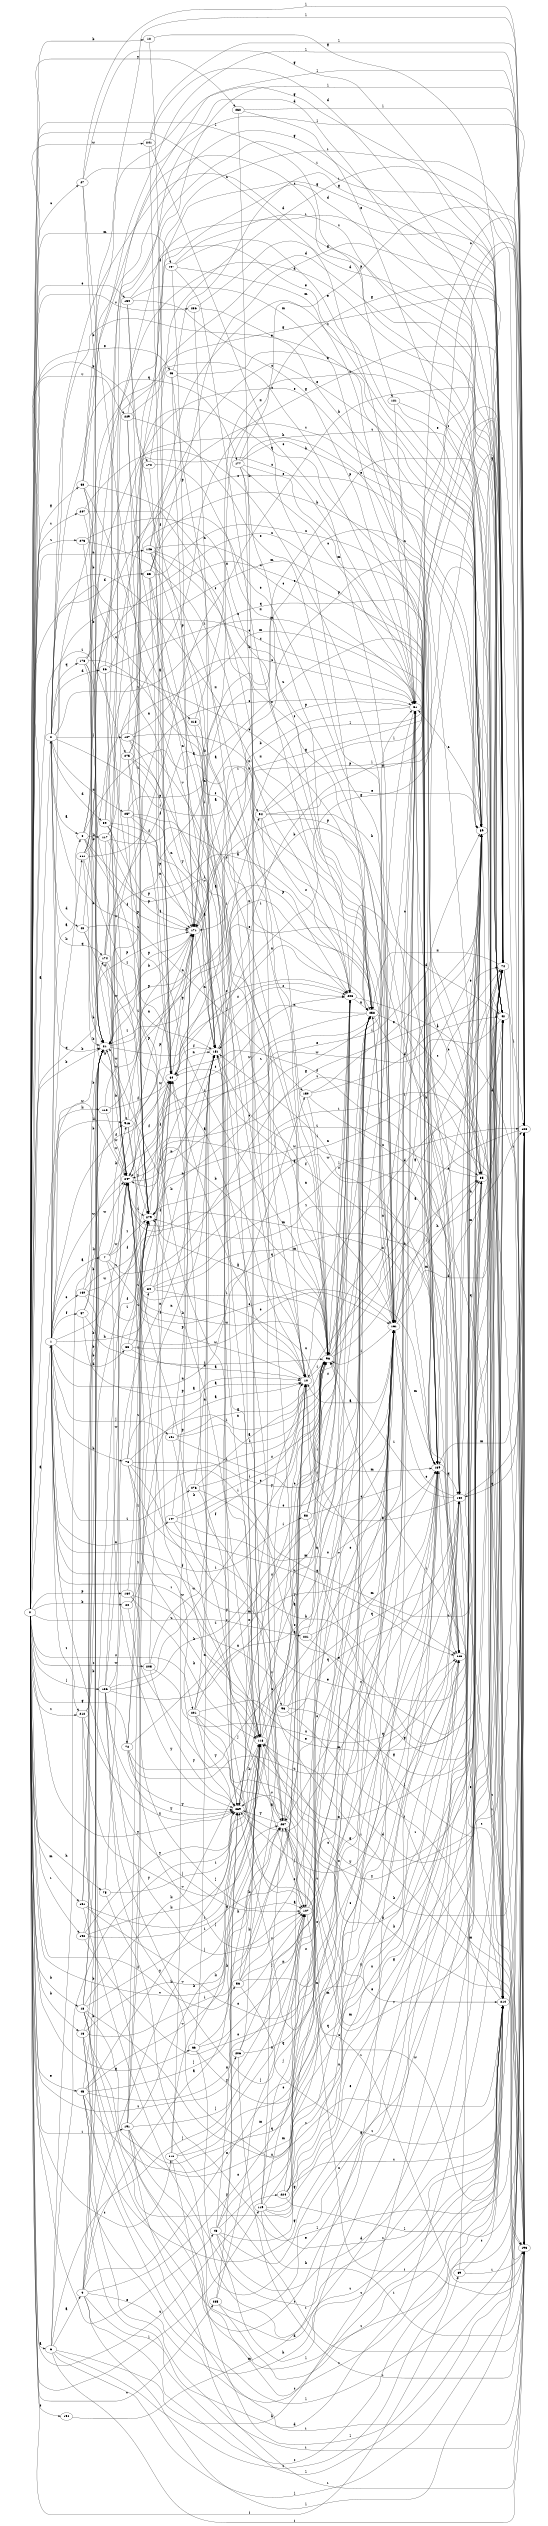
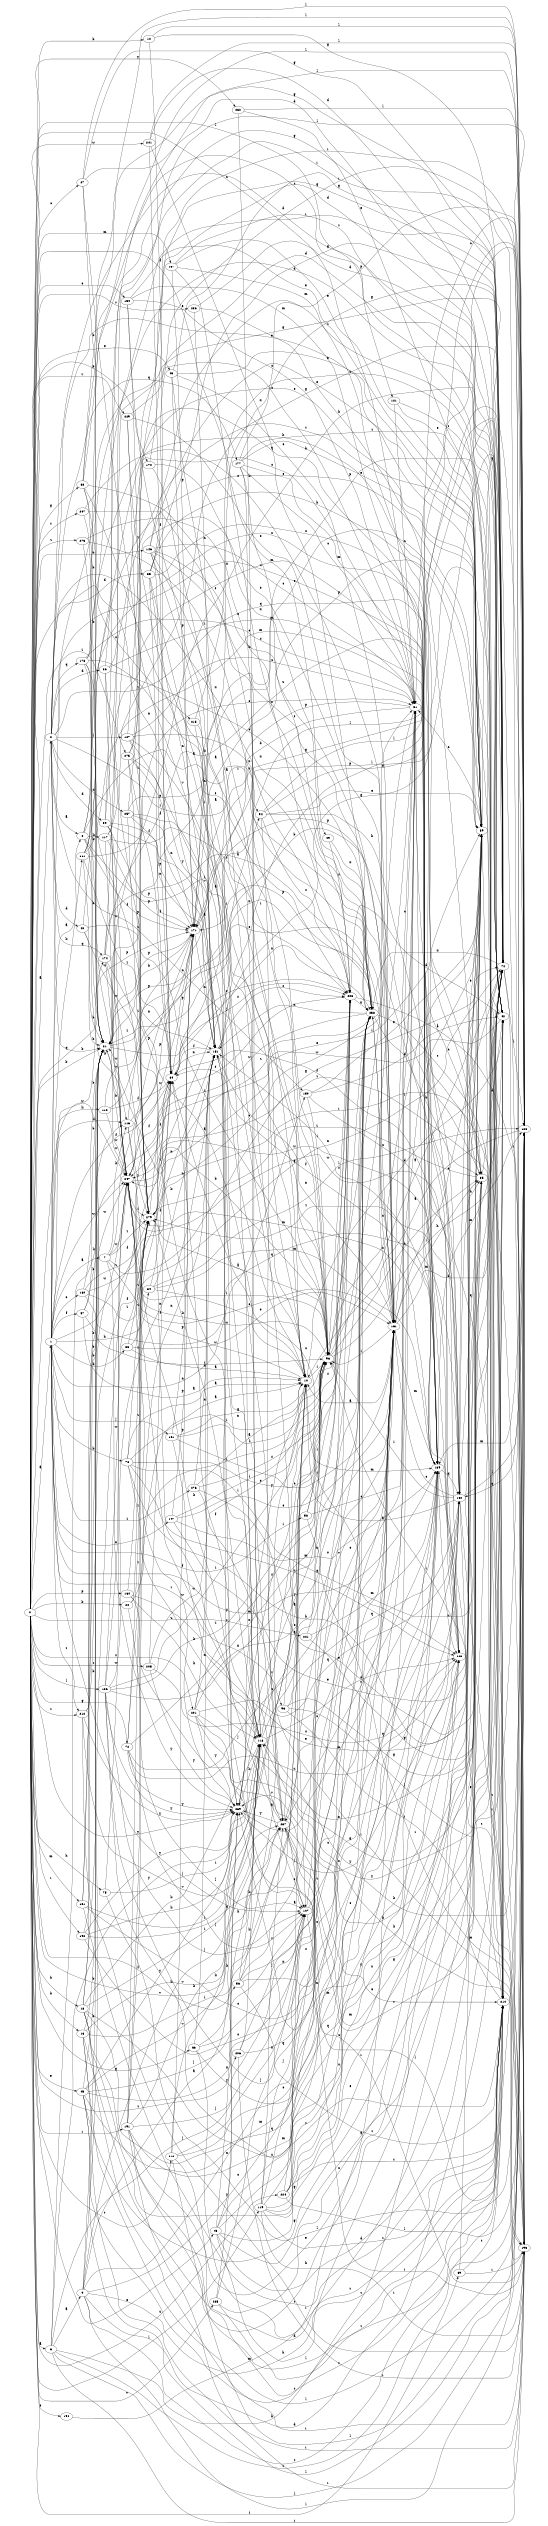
(506, 88) -> (511, 32)
(160, 695) -> (250, 894)
none -> (328, 838)
(127, 1124) -> (127, 1124)
(485, 1559) -> (348, 1687)
(415, 2058) -> (415, 2058)
